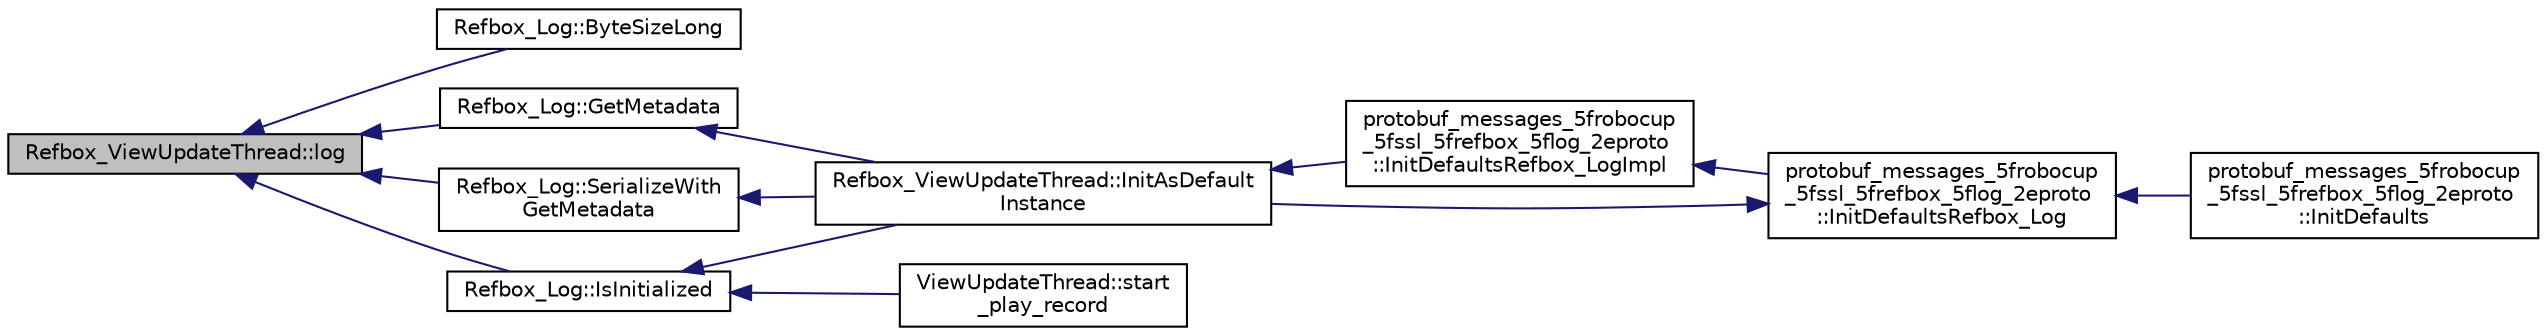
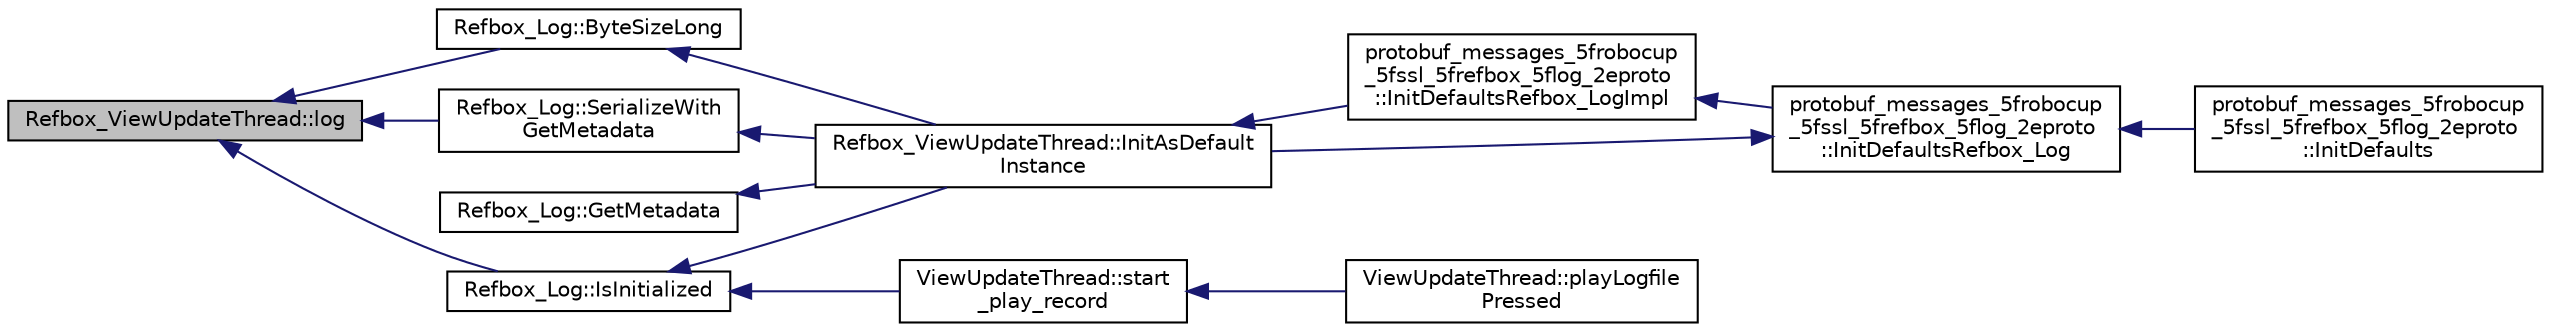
none -> (812, 89)
(411, 128) -> none
none -> (1522, 291)
